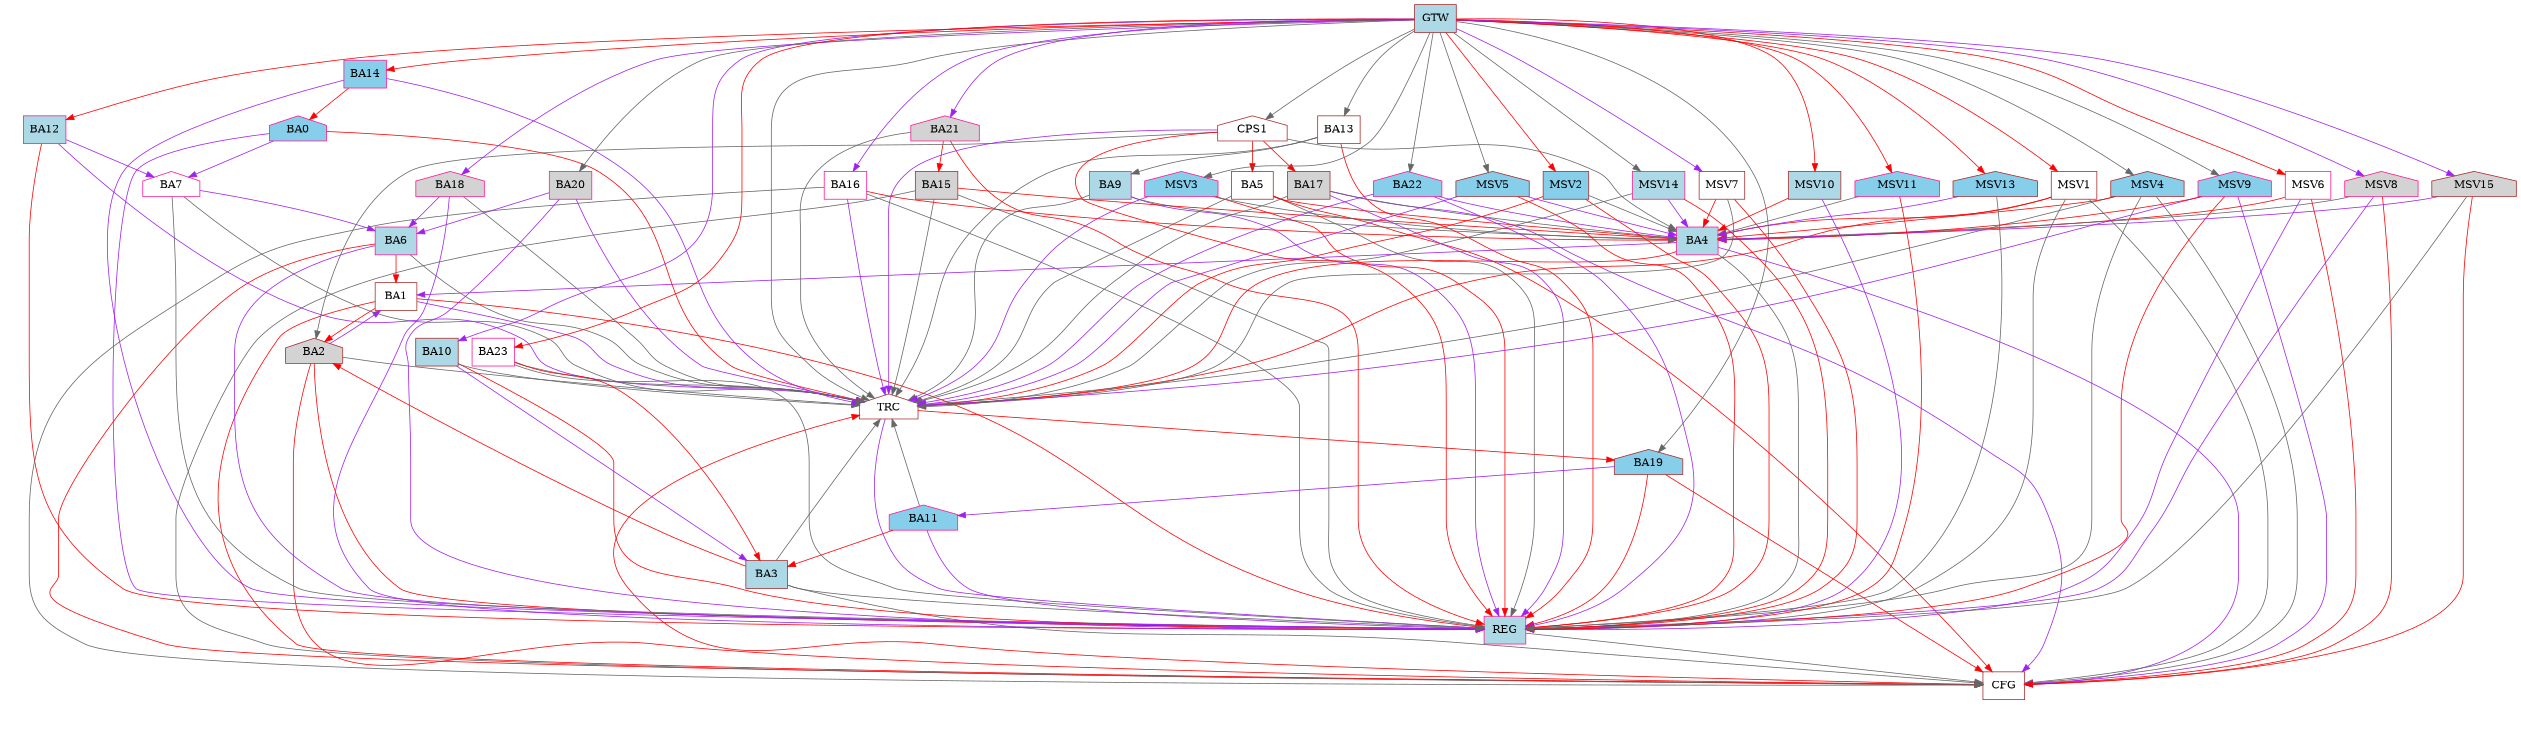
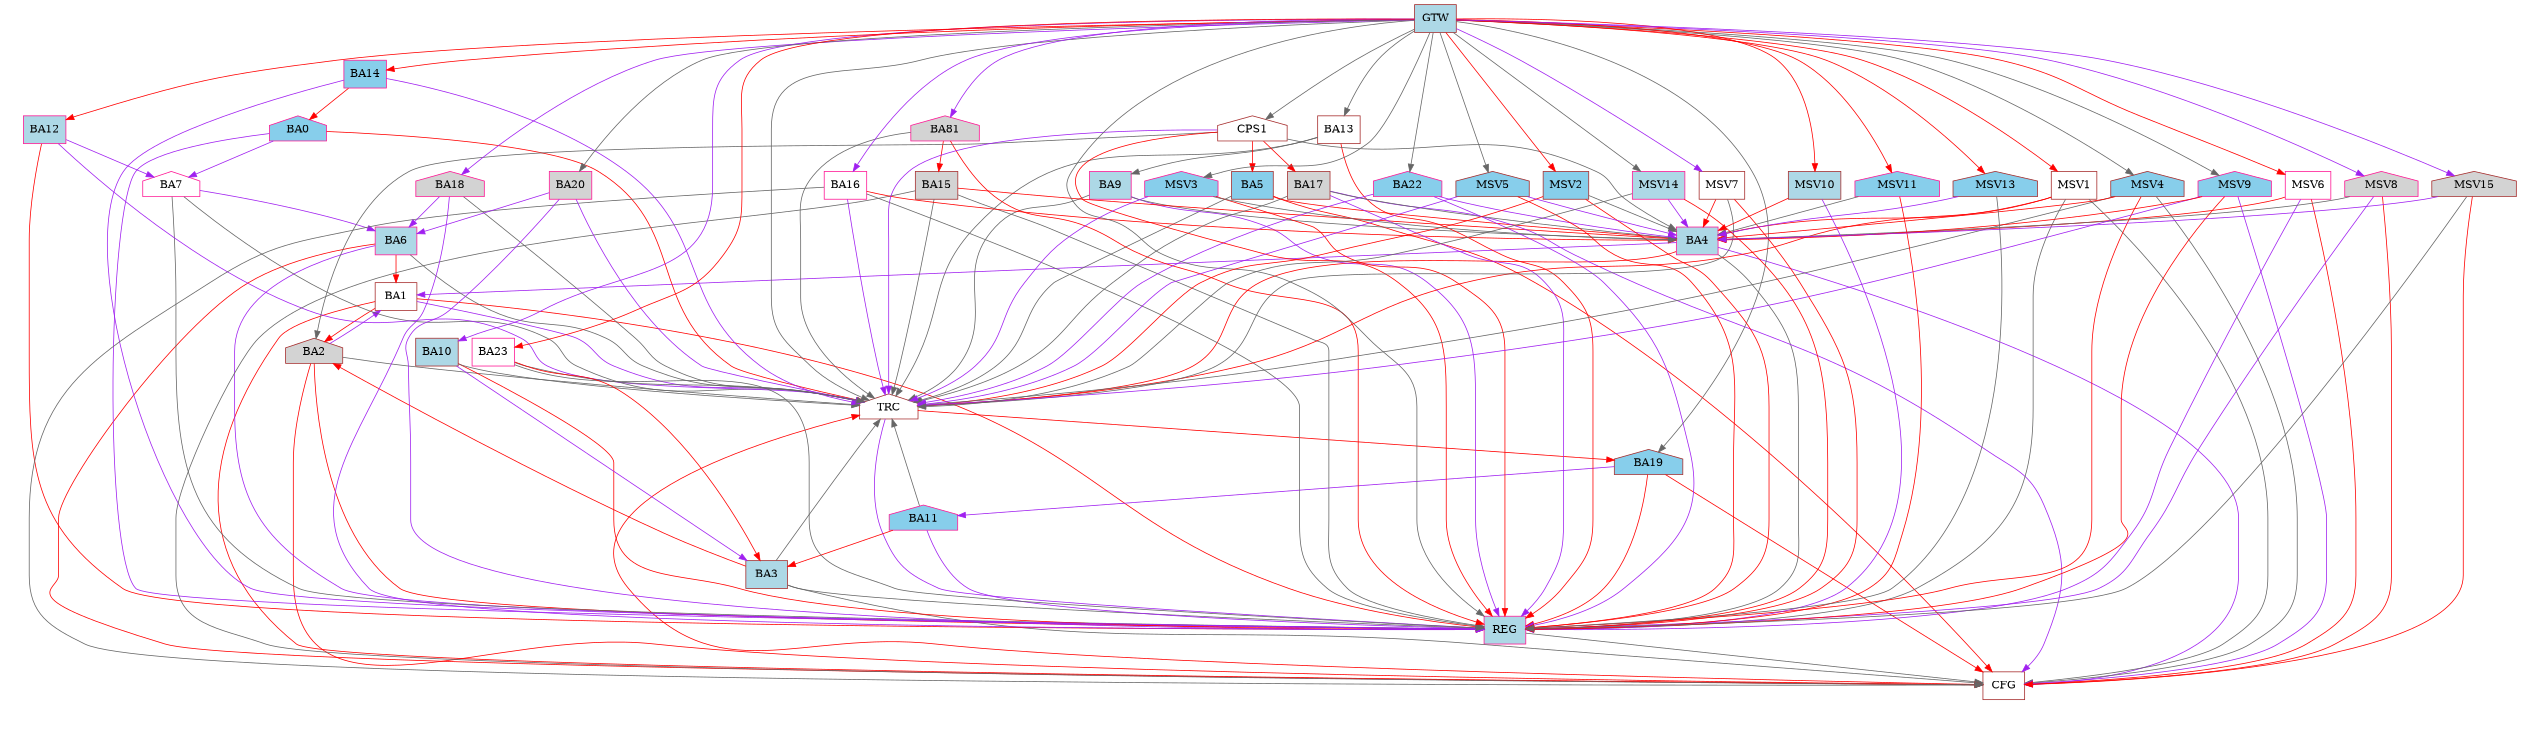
(945, 130) -> (945, 130)
(1252, 185) -> (1252, 185)
(1533, 314) -> (1171, 258)
(1993, 581) -> (1993, 581)
